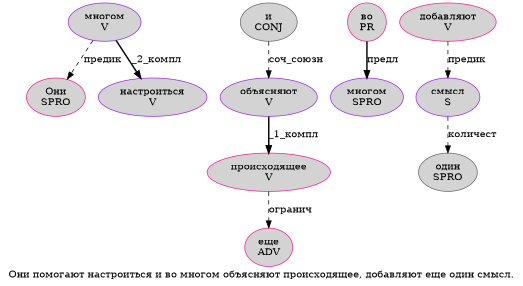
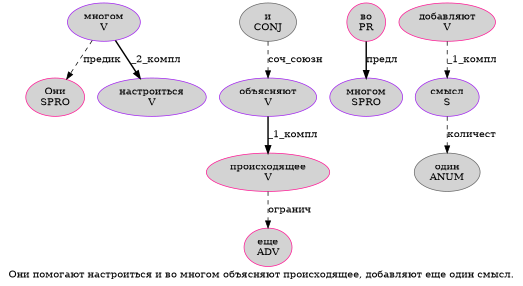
(467, 60) -> (472, 60)
(448, 172) -> (447, 172)
